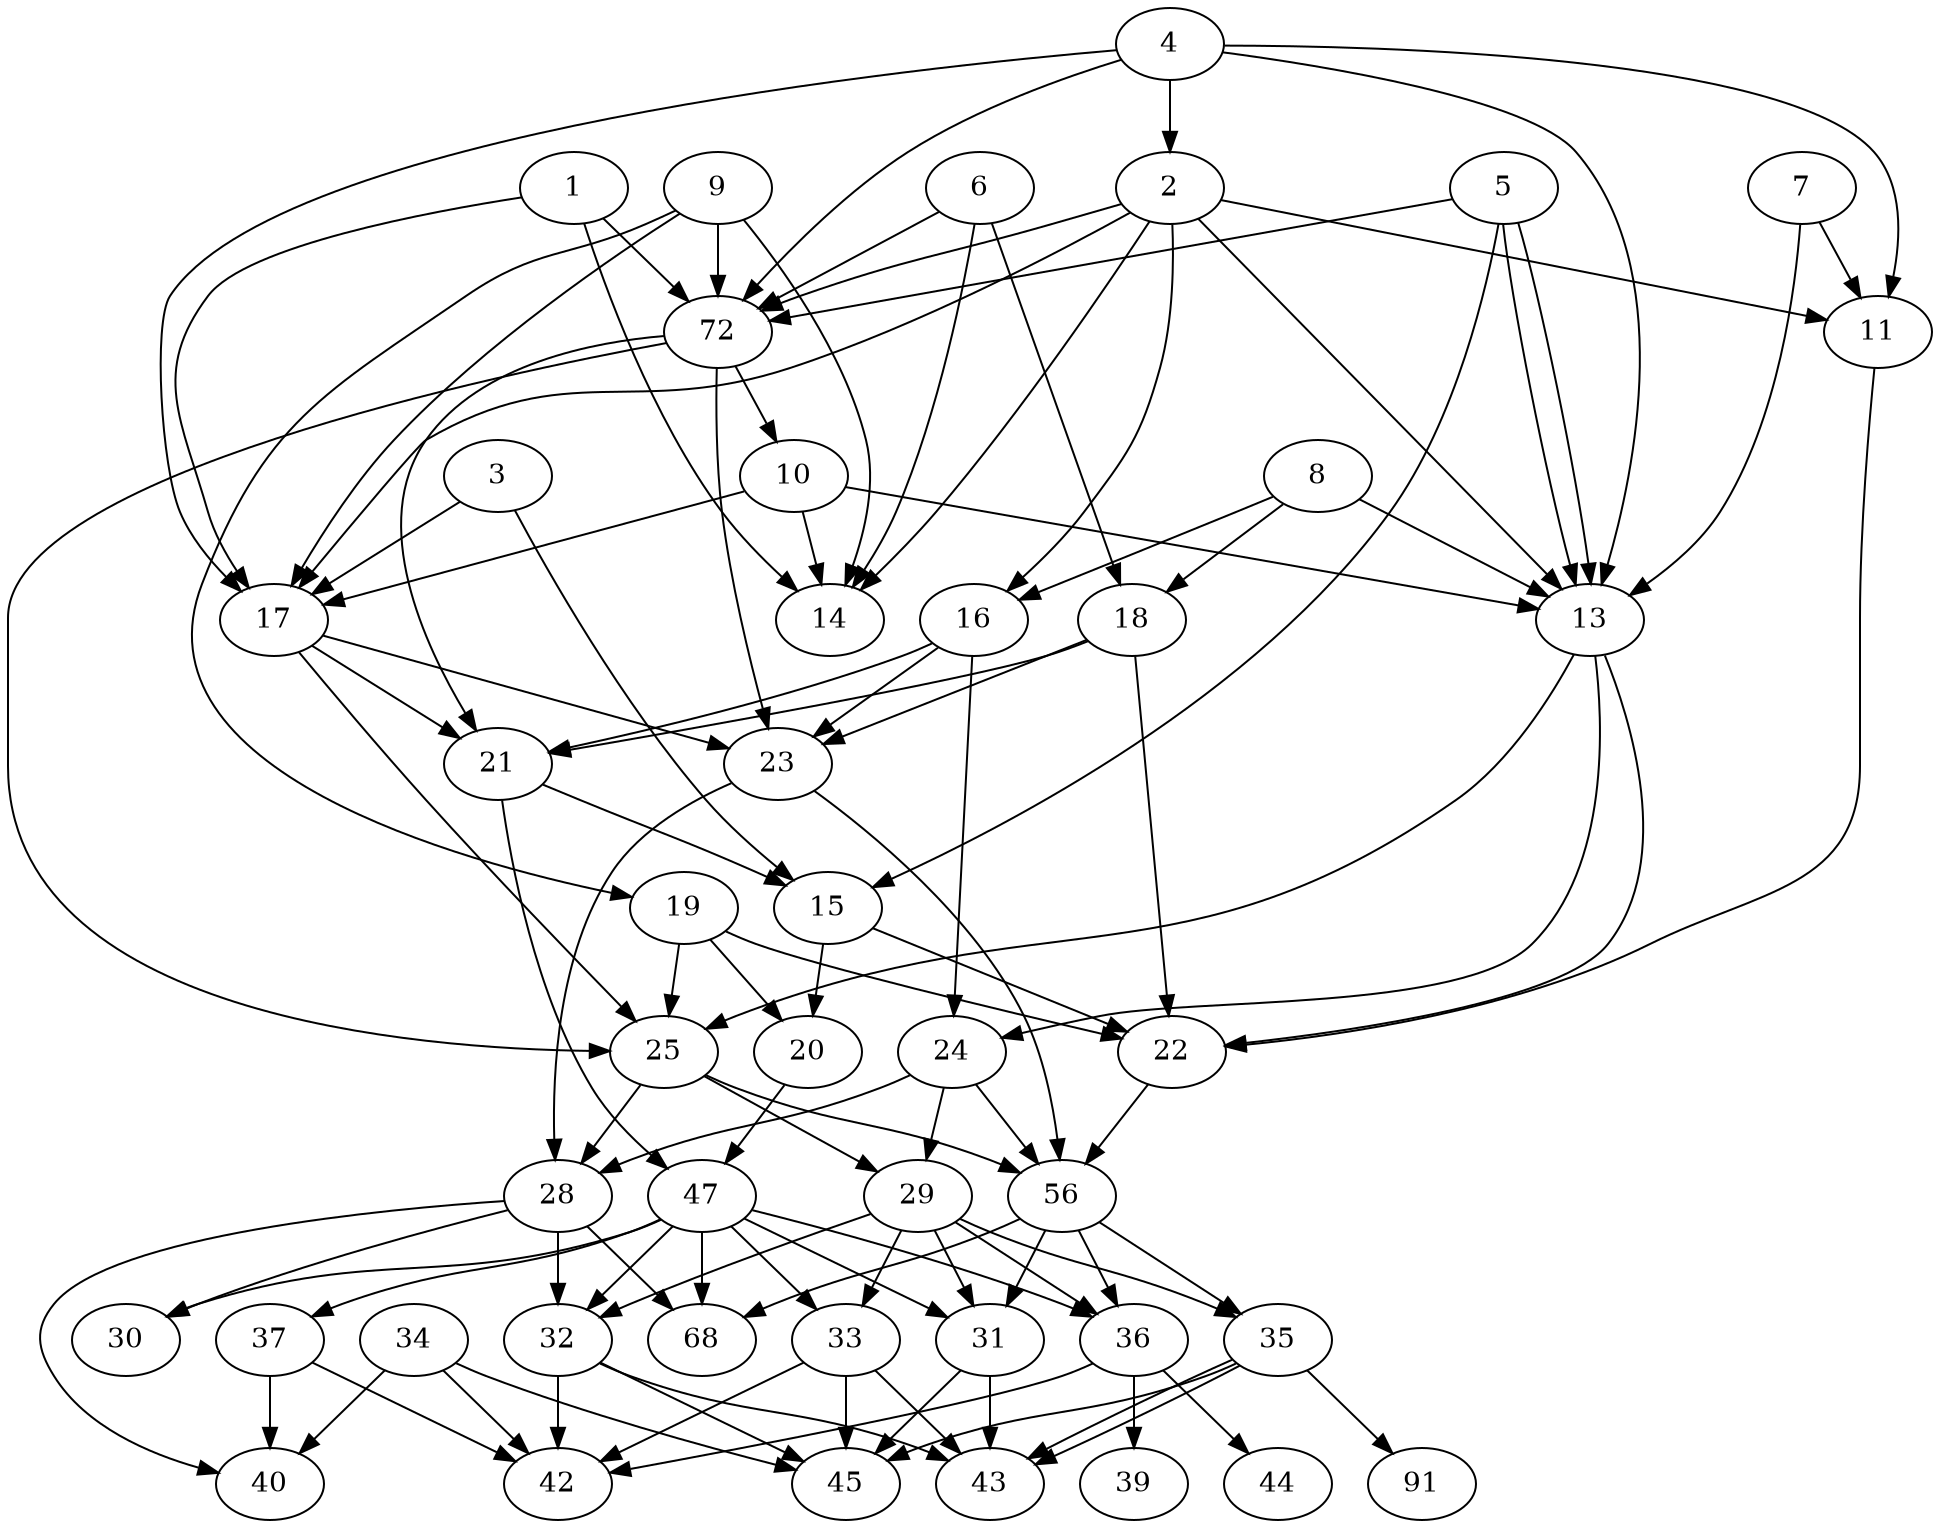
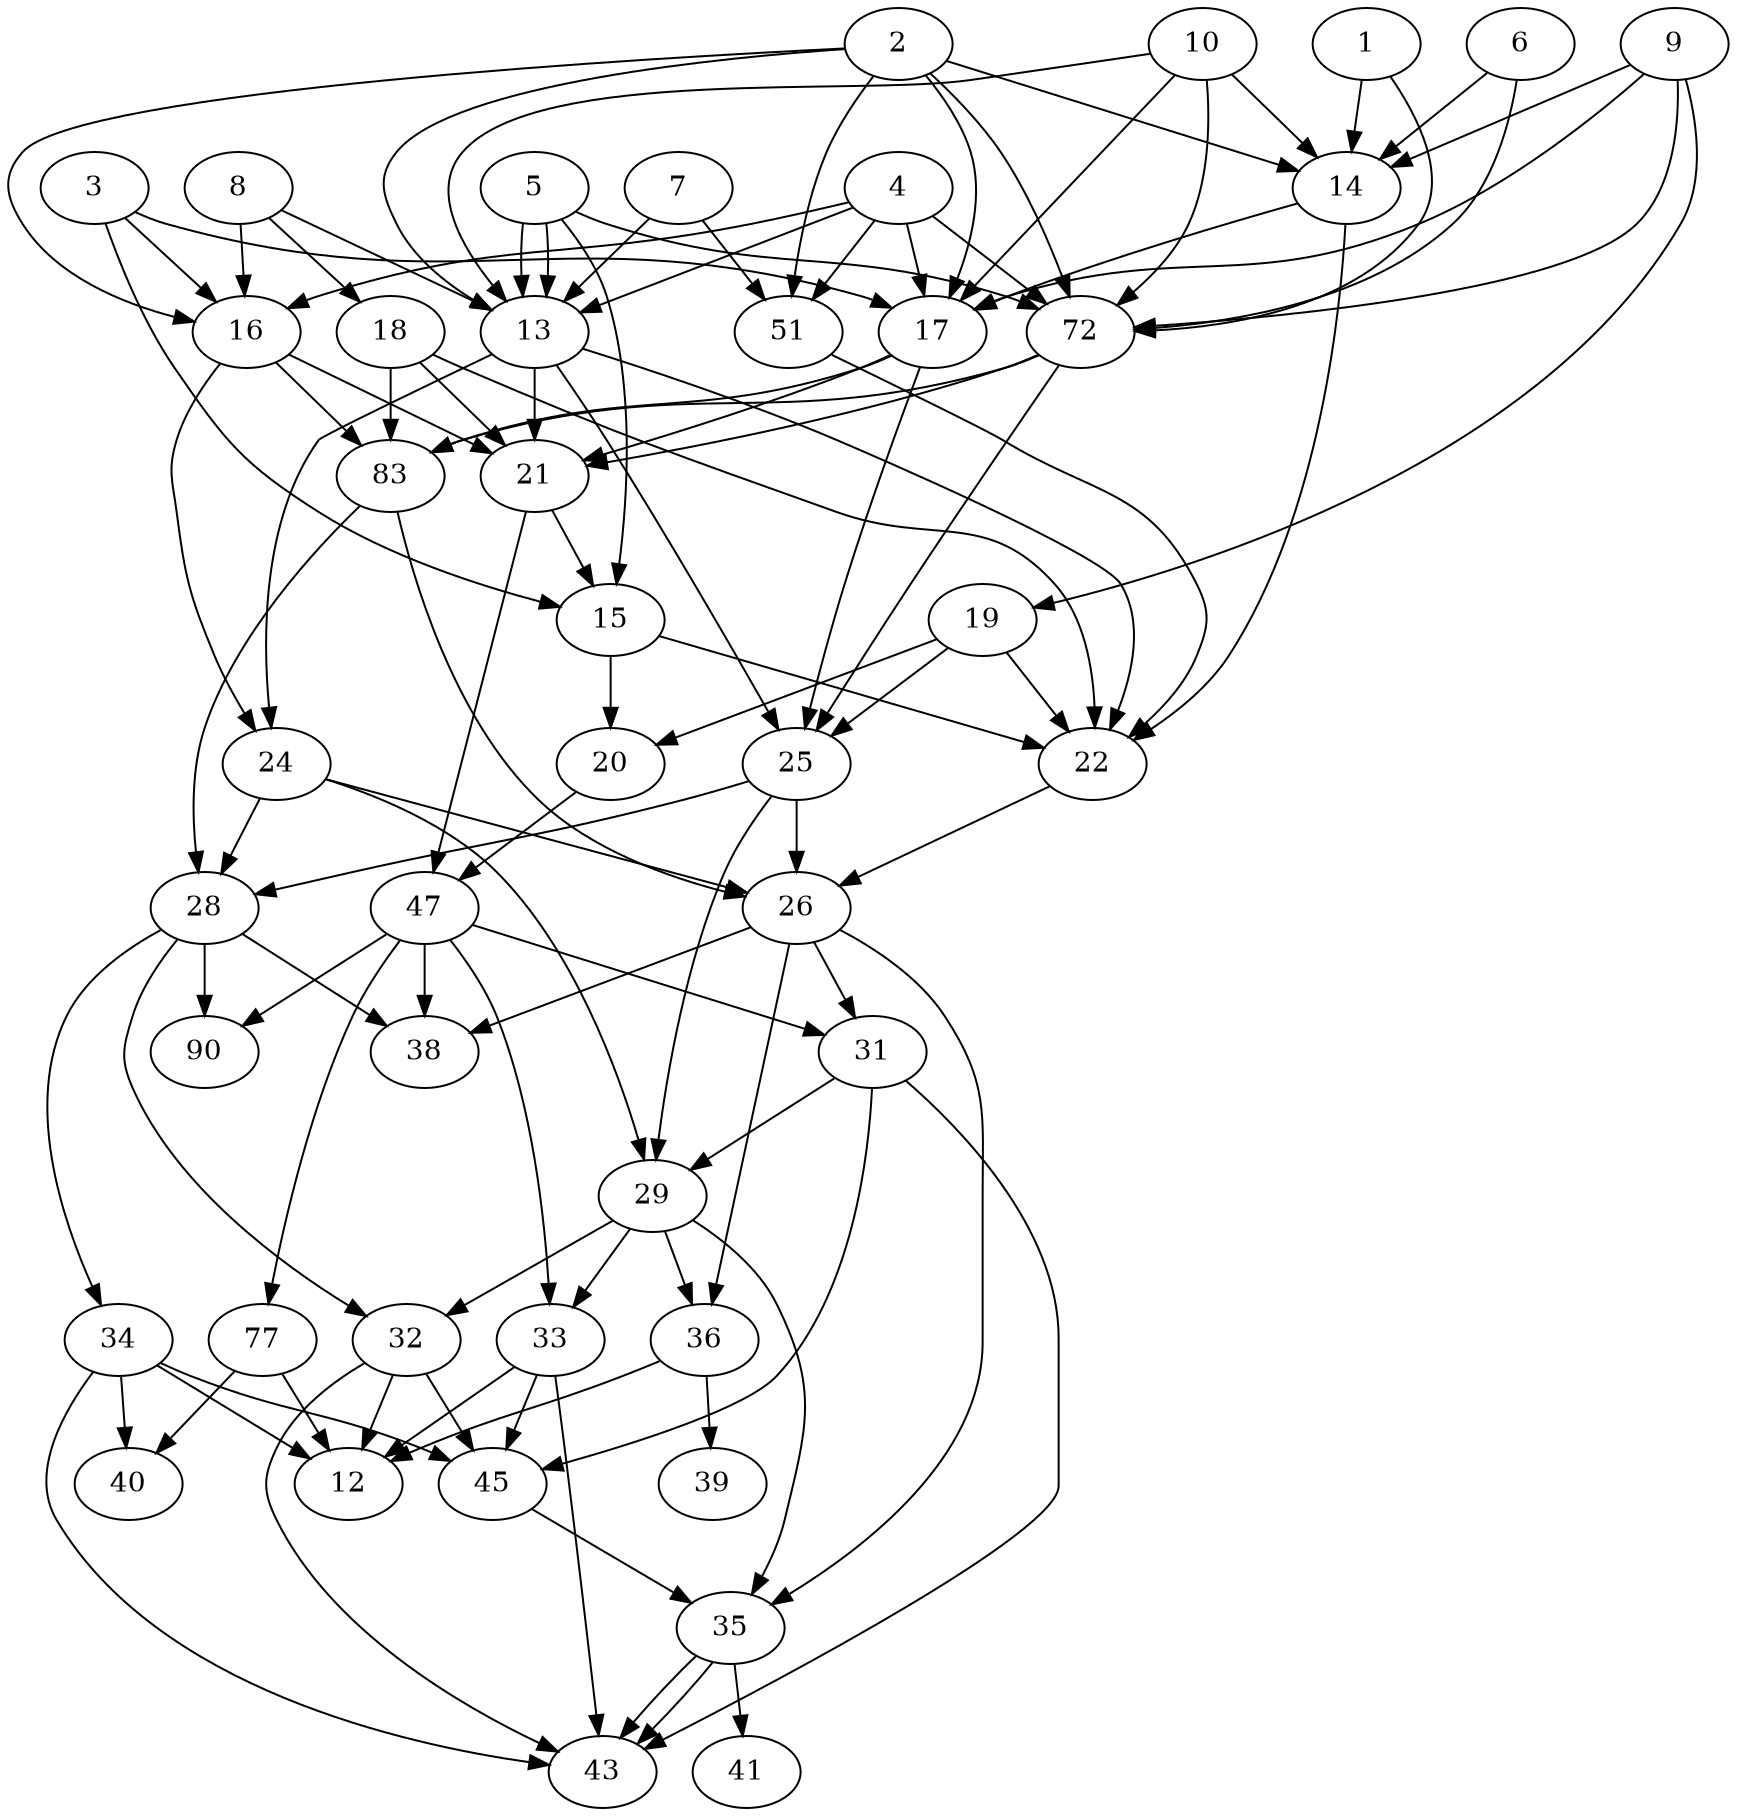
(1170, 106) -> (577, 248)
none -> (163, 253)
(223, 283) -> (1145, 249)
(1878, 332) -> (789, 332)
none -> (535, 385)
(751, 395) -> (1198, 197)
(1053, 395) -> none
none -> (1298, 499)
(778, 764) -> (391, 476)
(1062, 1196) -> (797, 908)
(874, 1243) -> none
(148, 1255) -> (48, 1088)
(639, 1259) -> none
(949, 1259) -> (771, 1119)
(126, 1340) -> (205, 1052)
(270, 1340) -> (263, 1340)
(702, 1340) -> (425, 1052)
(1072, 1410) -> (603, 1551)
(558, 1484) -> (349, 1484)
(1278, 1484) -> none
(1422, 1484) -> (747, 1772)
none -> (195, 1652)
